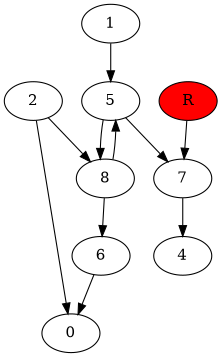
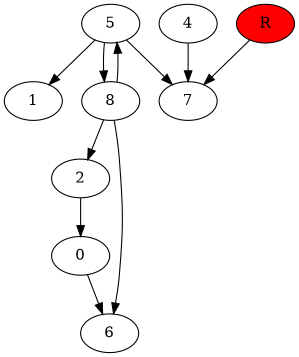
(111, 57) -> (76, 58)
(65, 136) -> (98, 135)
(183, 212) -> (188, 57)
(88, 290) -> (93, 289)
